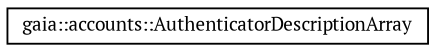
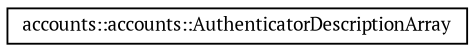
(218, 26) -> (237, 26)
